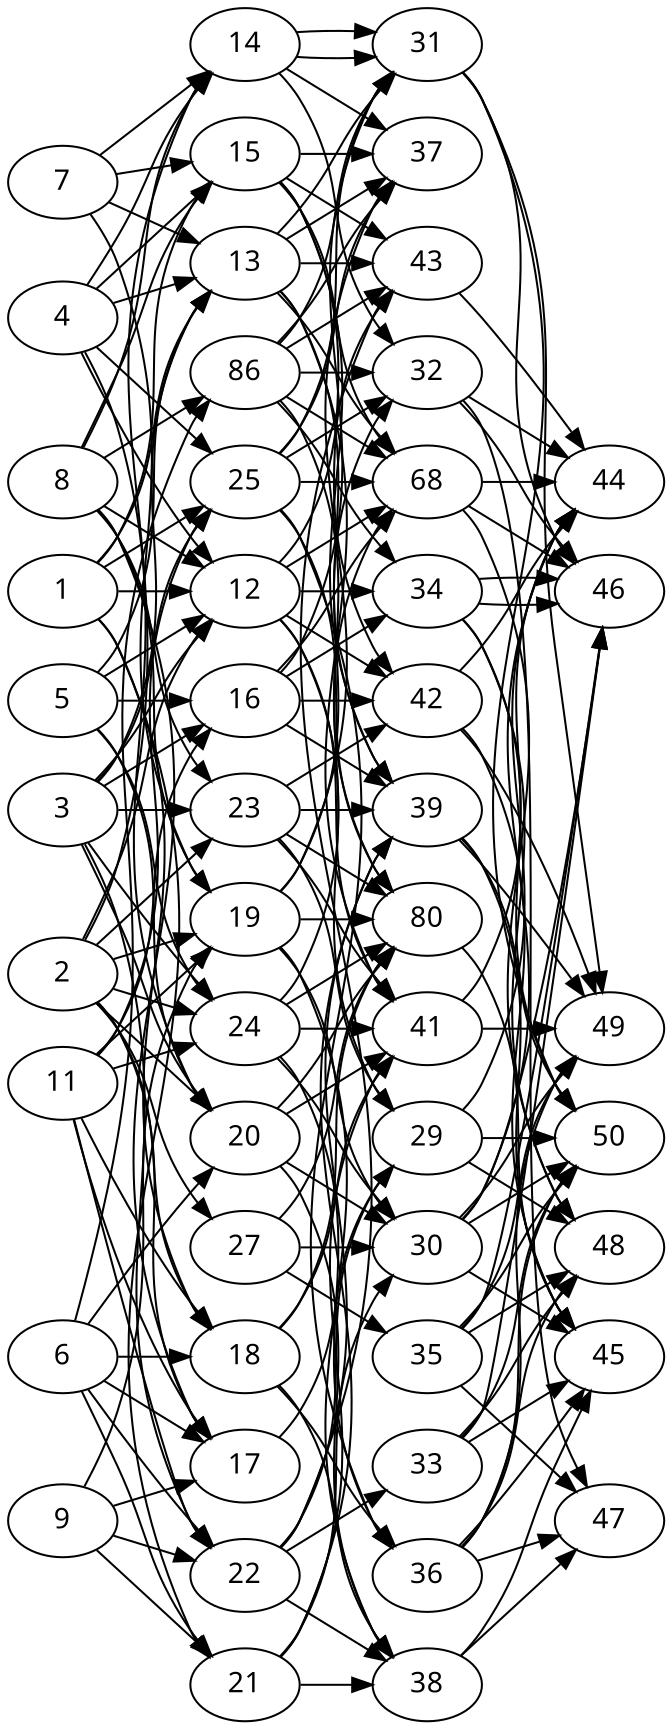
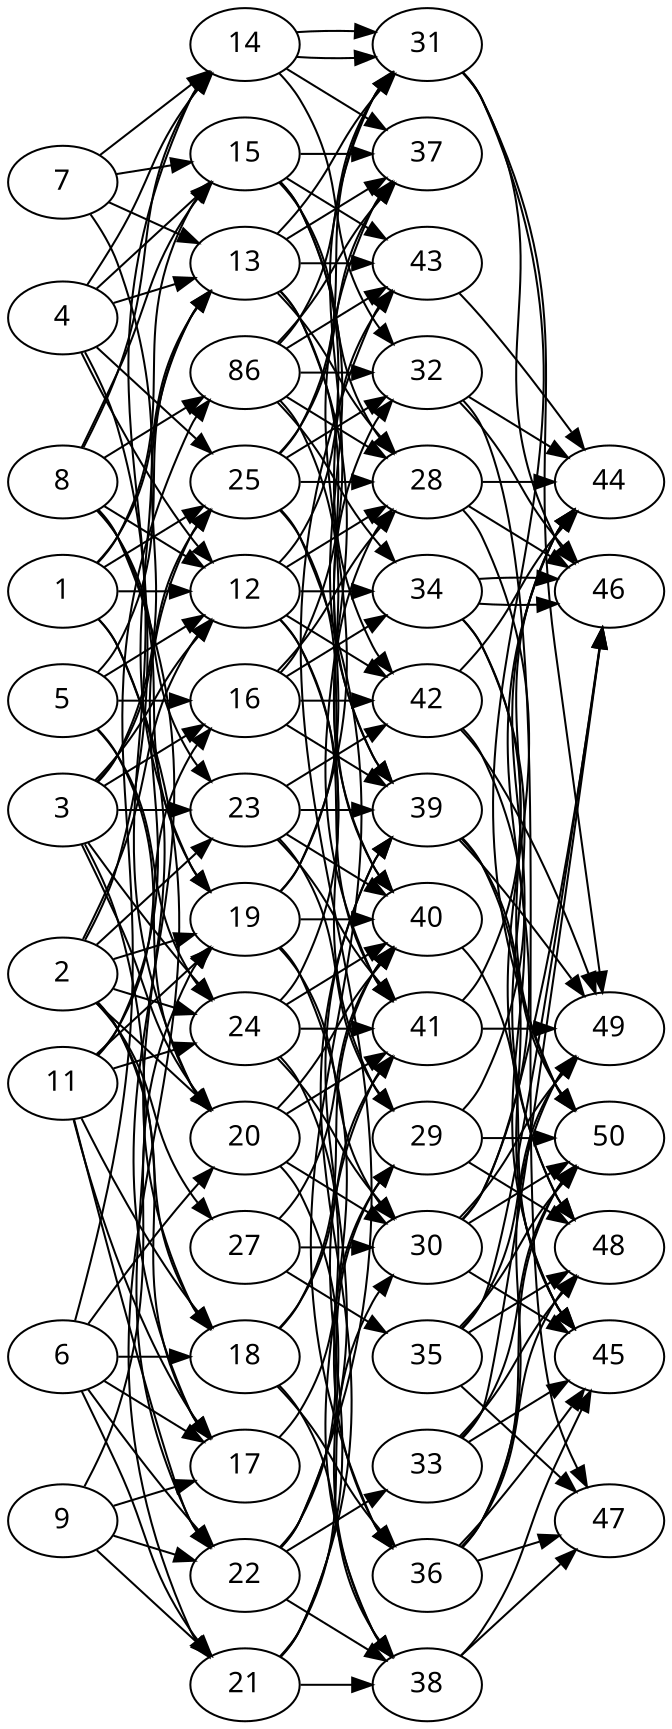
(427, 482) -> (427, 482)
(427, 919) -> (427, 919)
